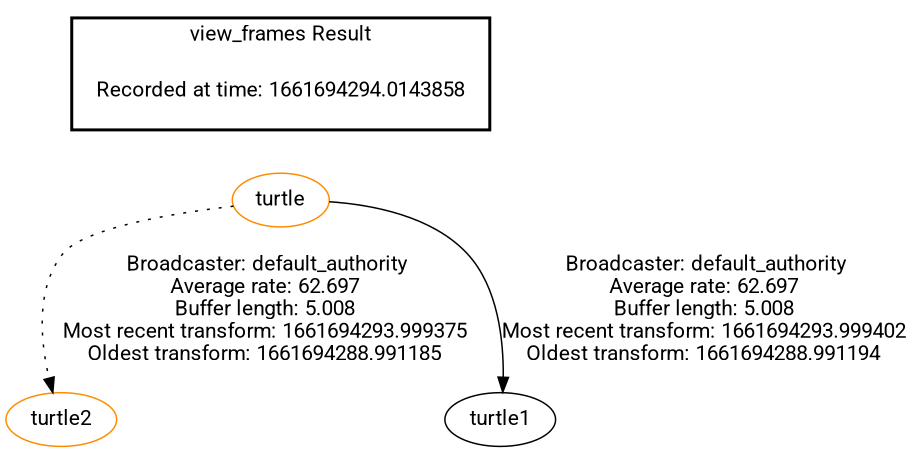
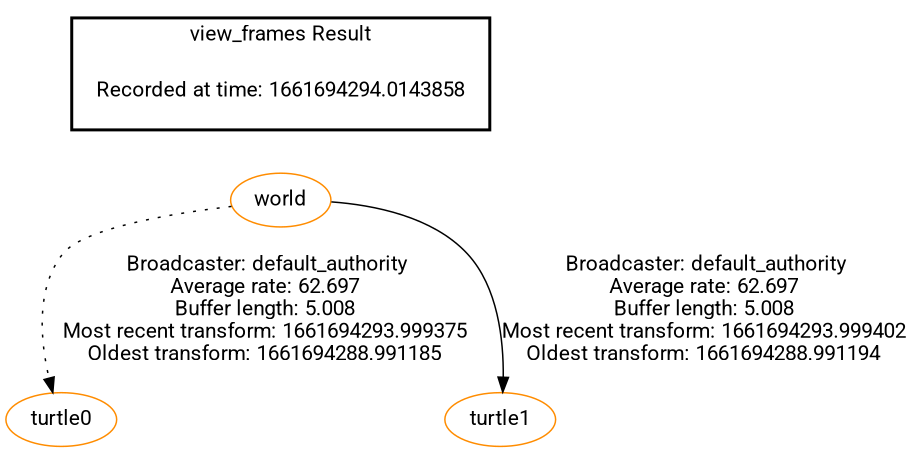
(281, 200) -> (281, 200)
(61, 420) -> (61, 420)
(500, 420) -> (500, 420)
